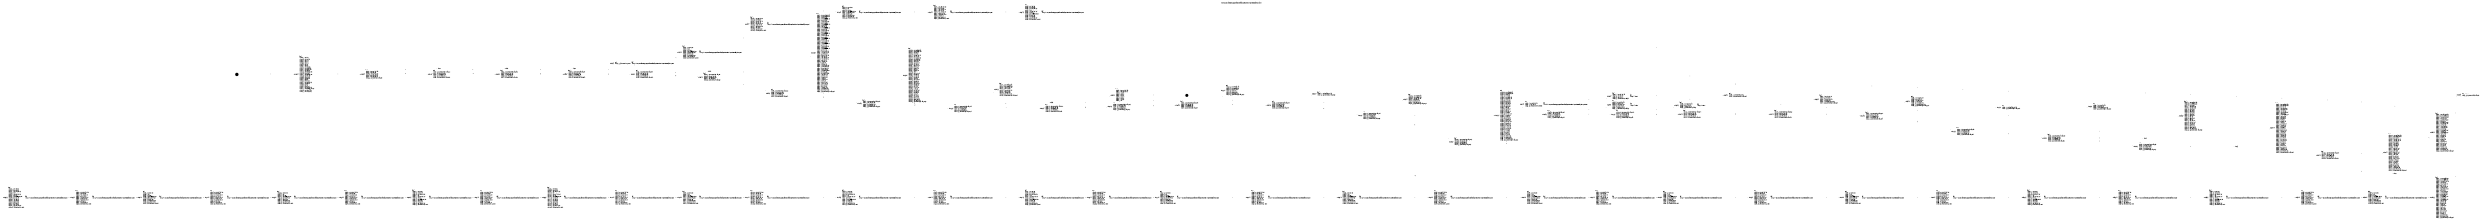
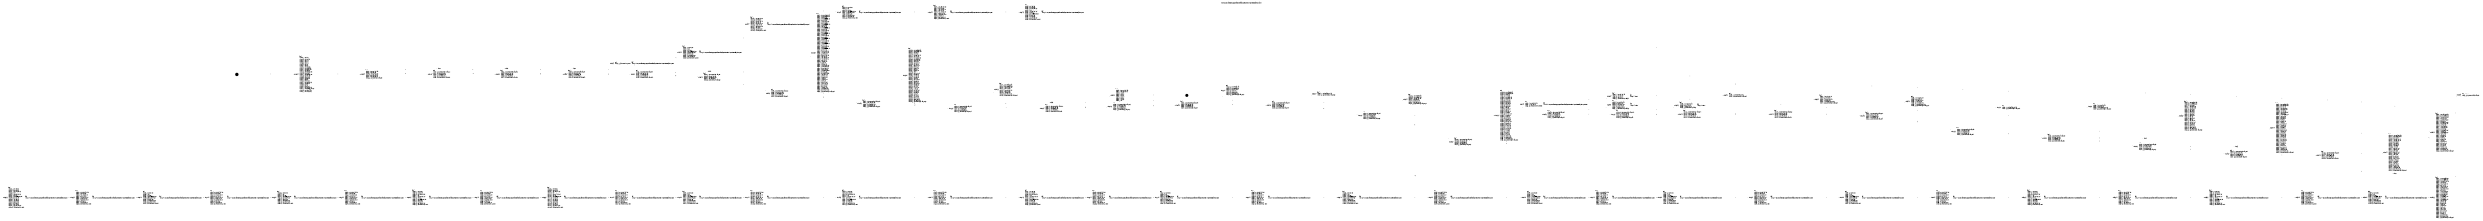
none -> (2236, 154)
